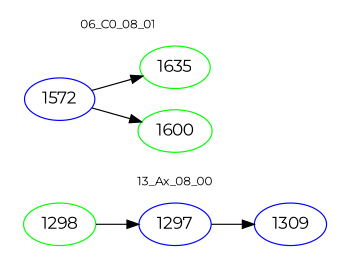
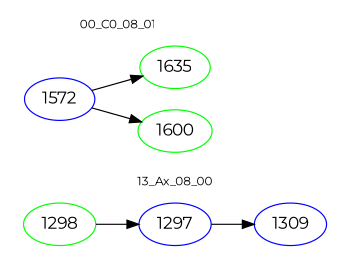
(118, 25) -> (118, 25)
